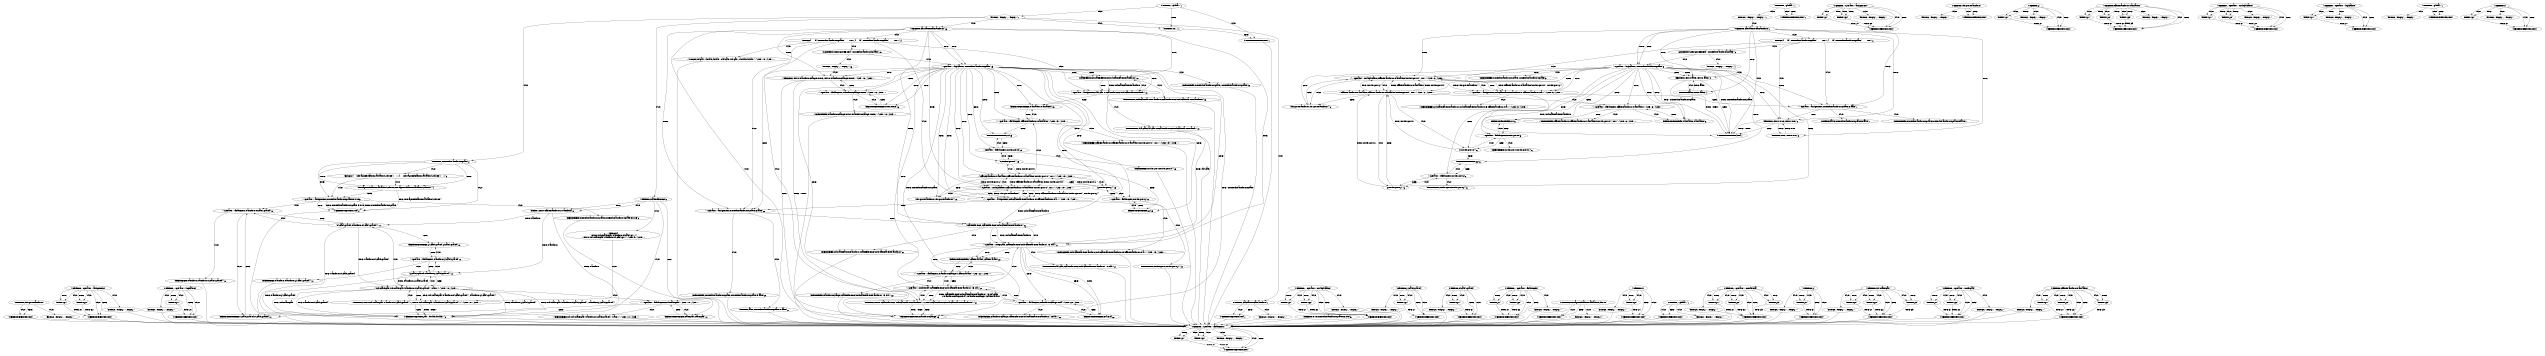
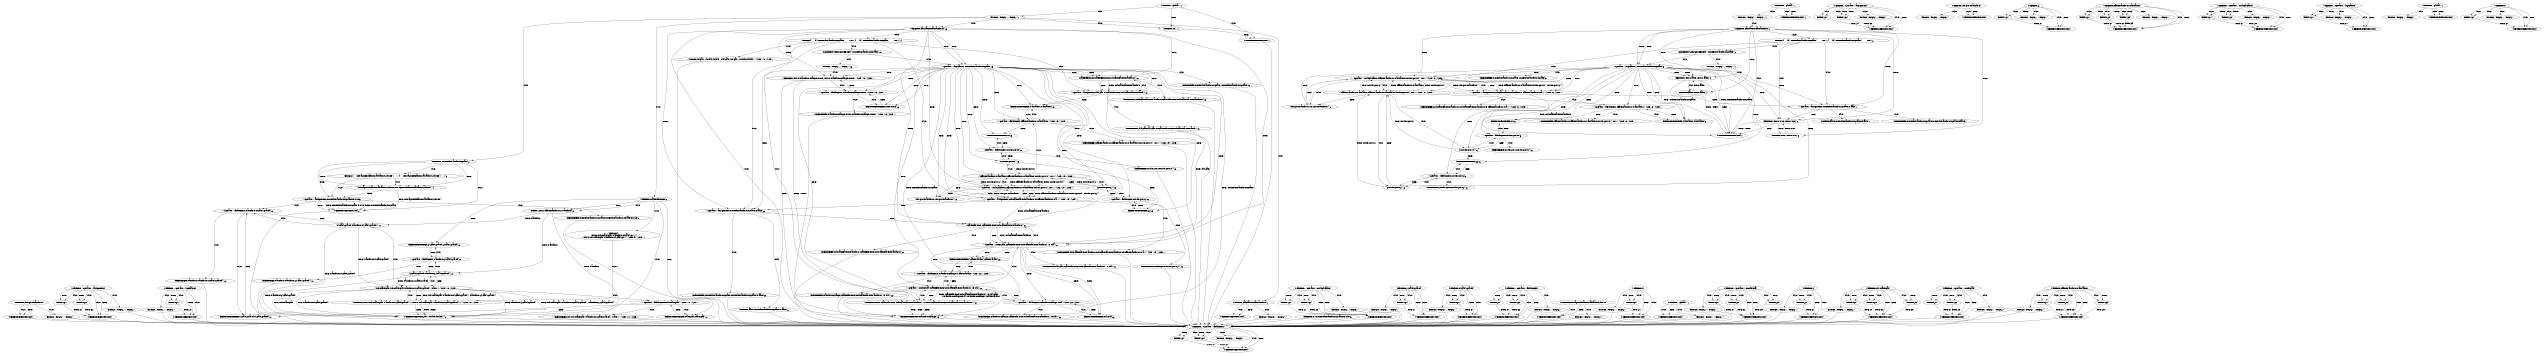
(404, 233) -> (530, 201)
